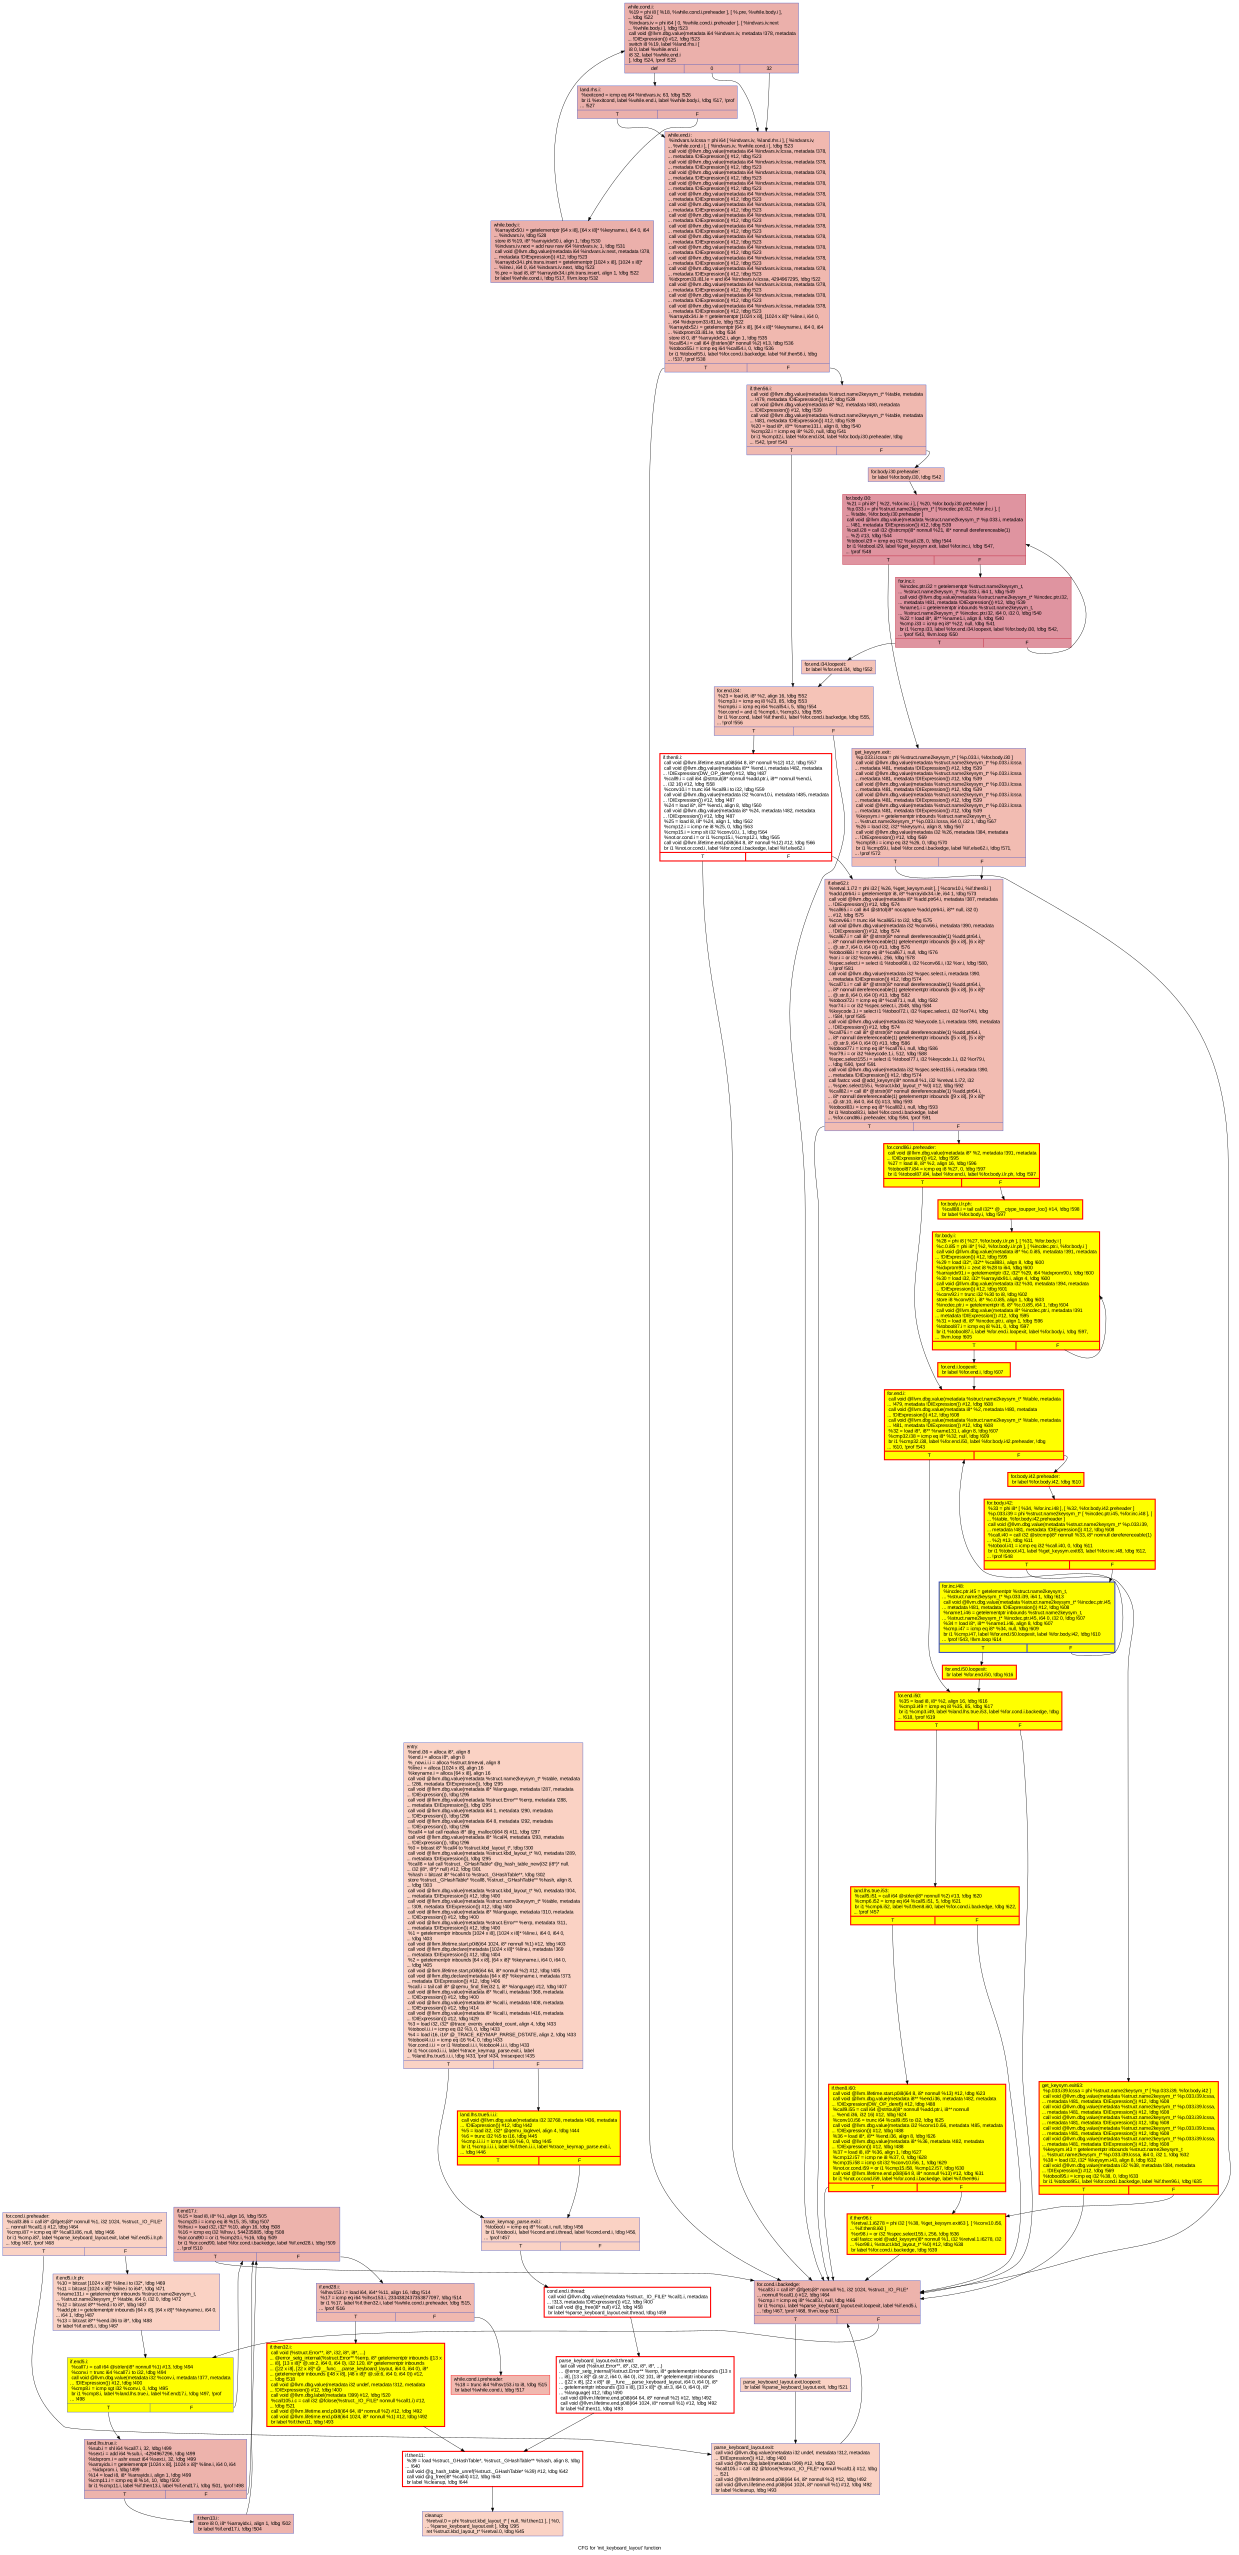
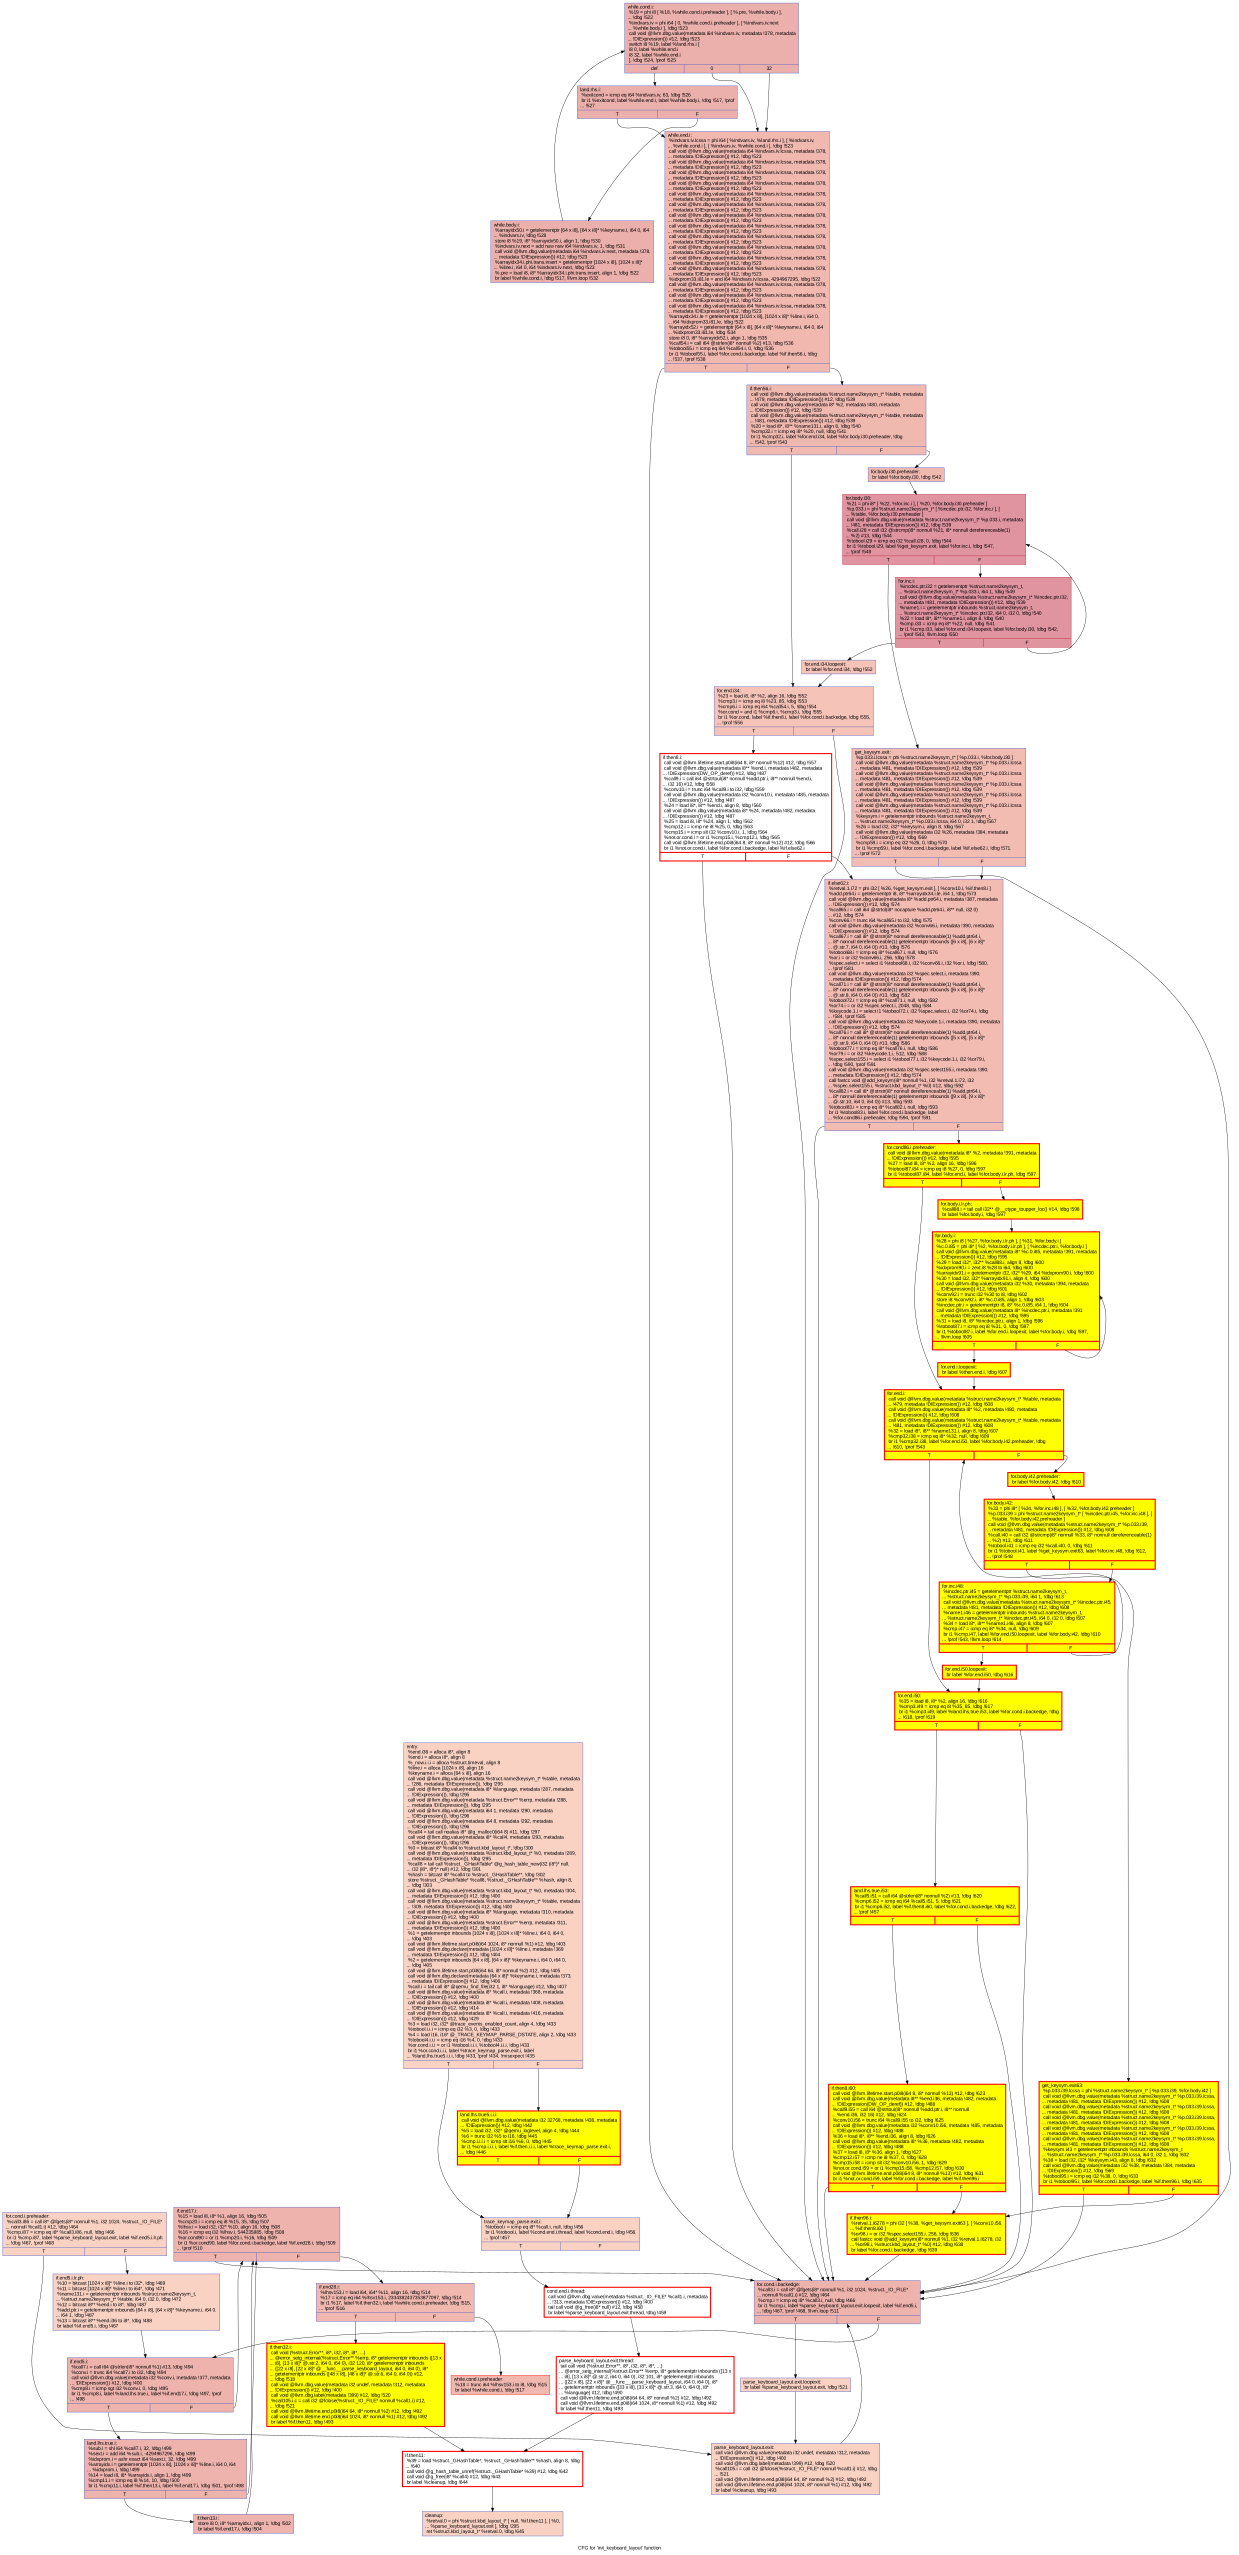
(846, 915) -> (846, 915)
(972, 1372) -> (974, 1372)
(1027, 1617) -> (1027, 1617)
(150, 2385) -> (150, 2385)
